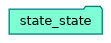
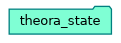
(56, 22) -> (60, 22)
